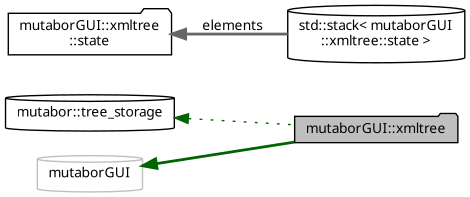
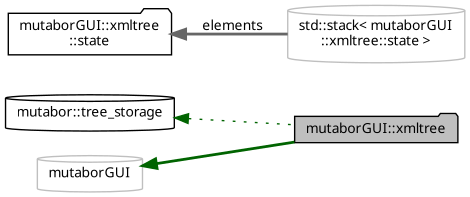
(376, 34) -> (376, 34)
